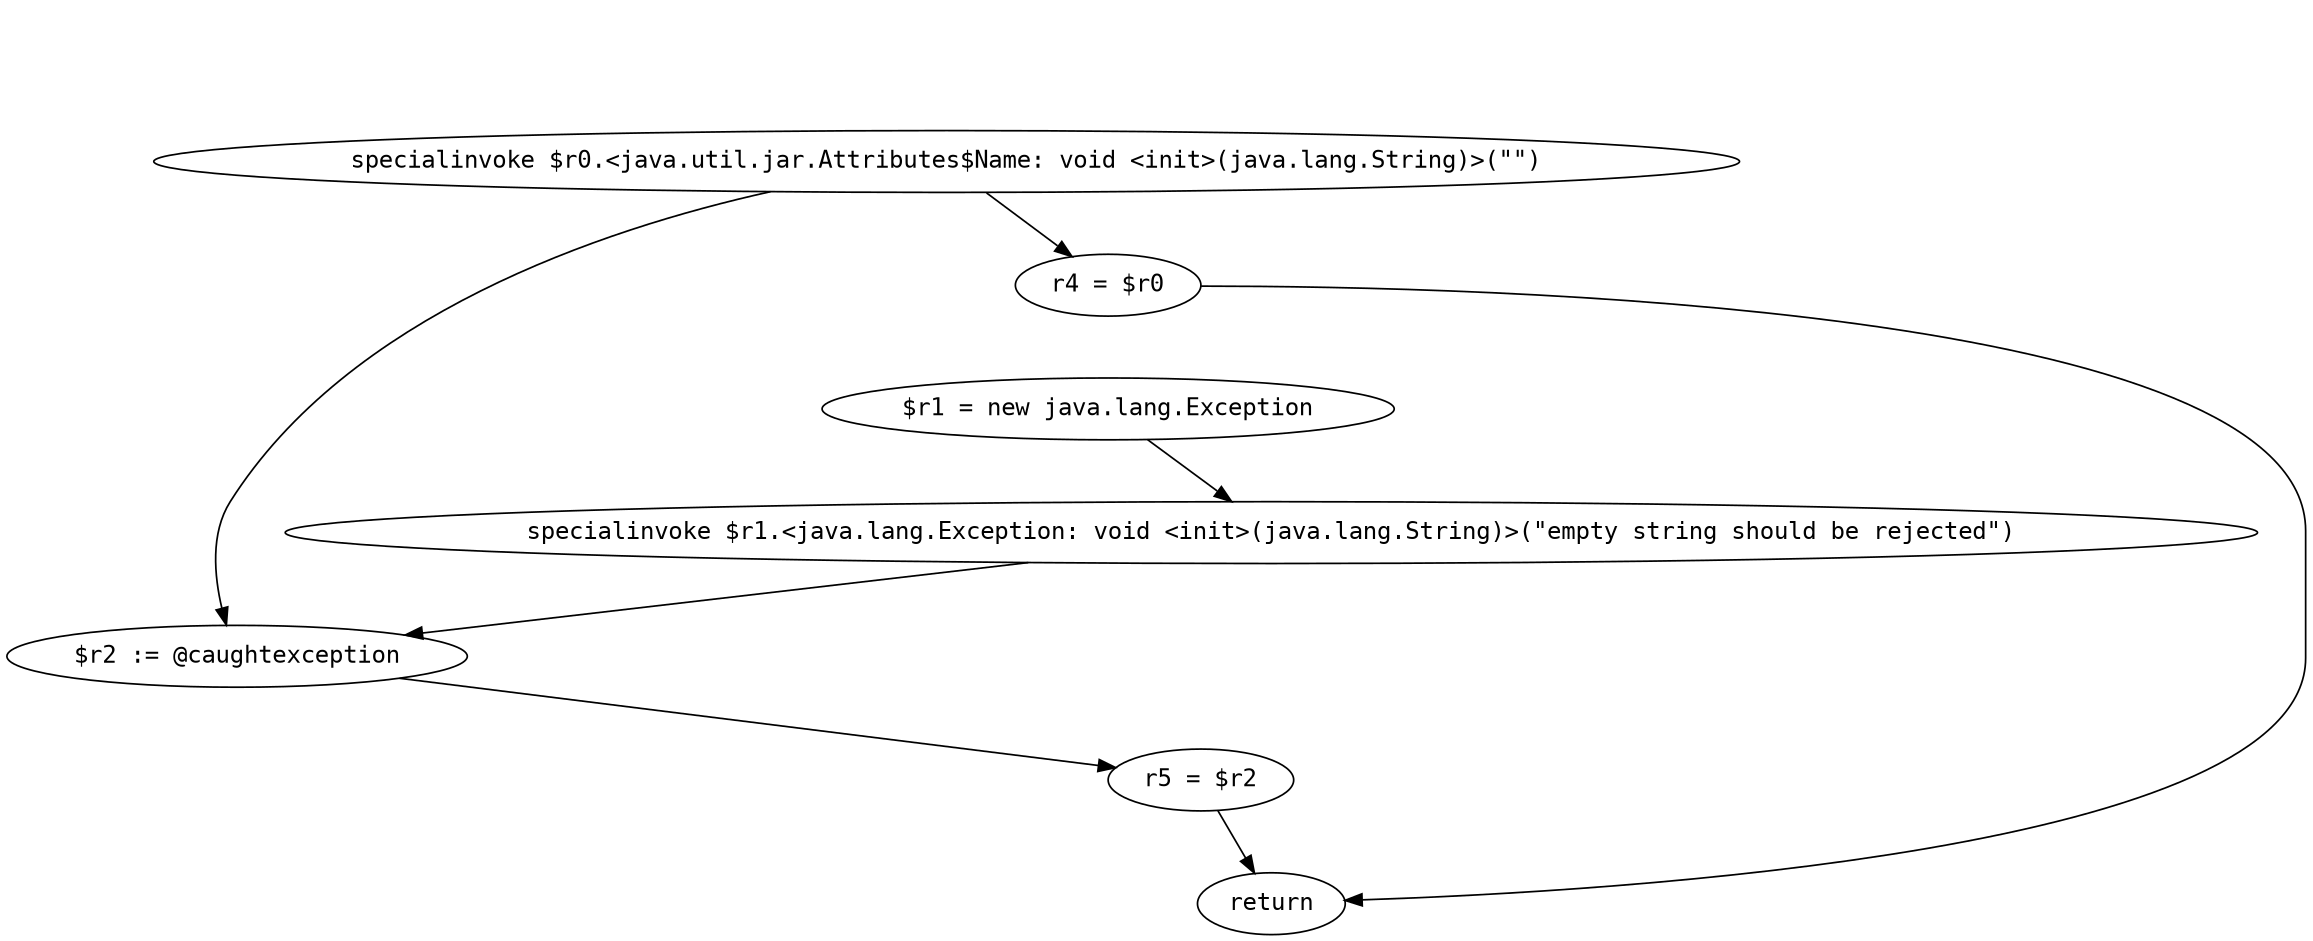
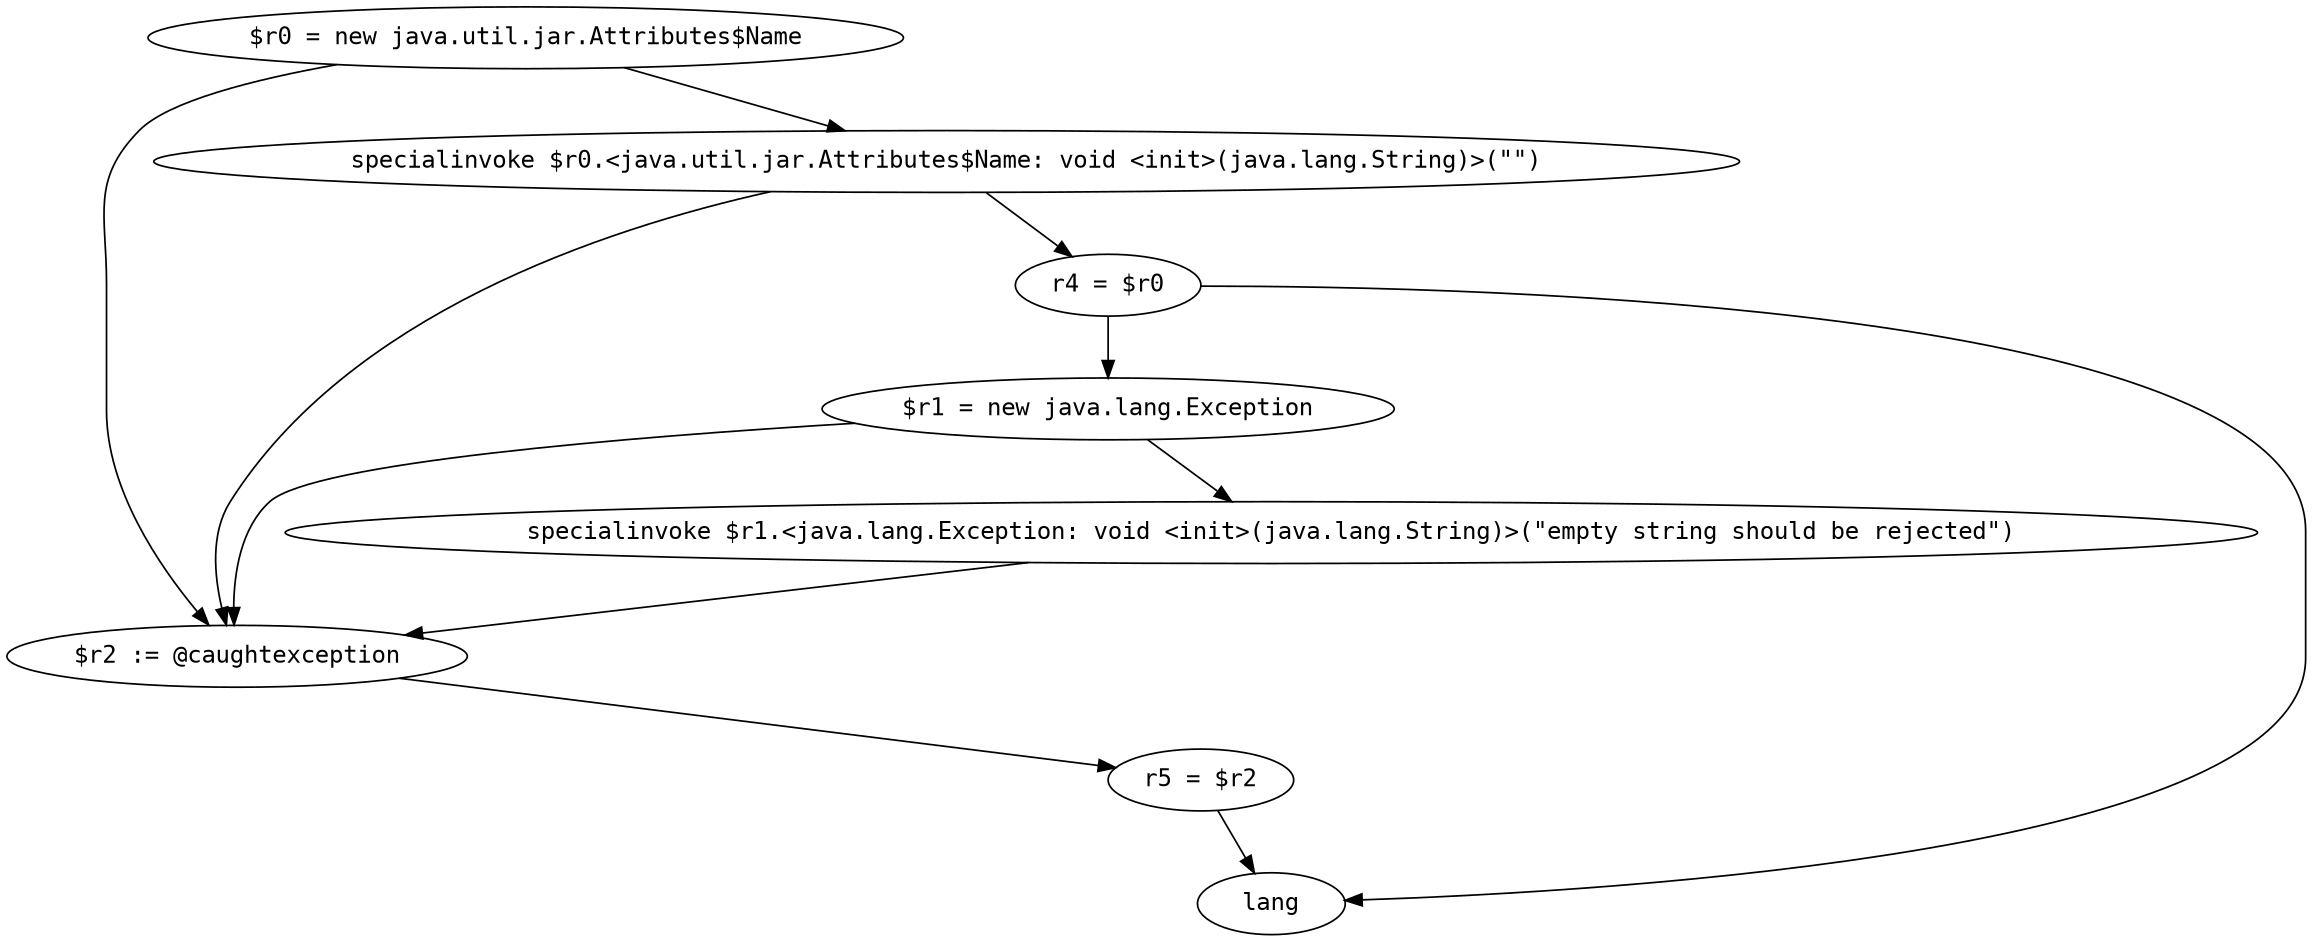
none -> (526, 38)
none -> (1108, 339)
none -> (502, 452)
(1271, 904) -> (1271, 904)
